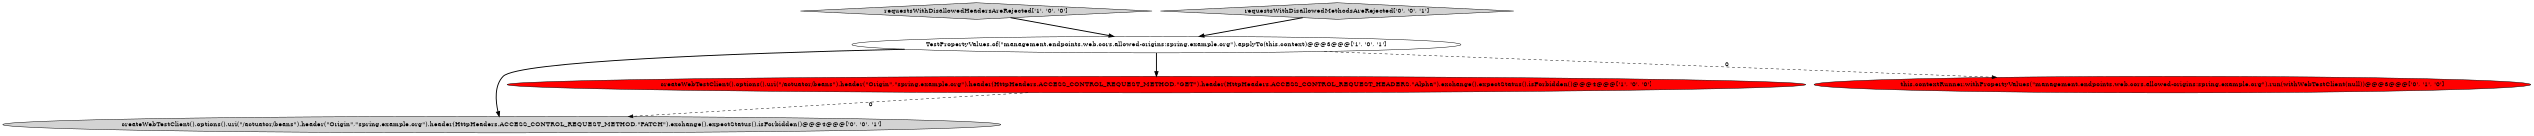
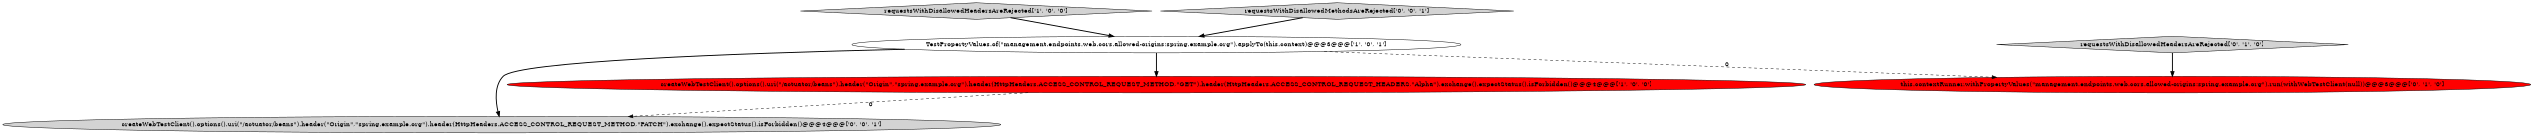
none -> (2172, 45)
